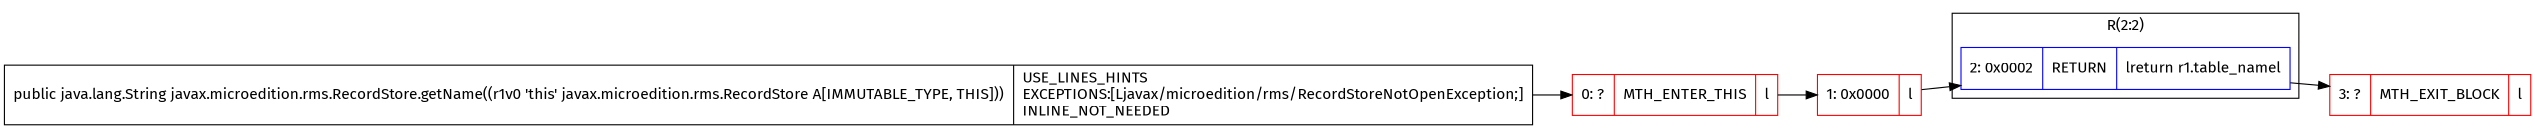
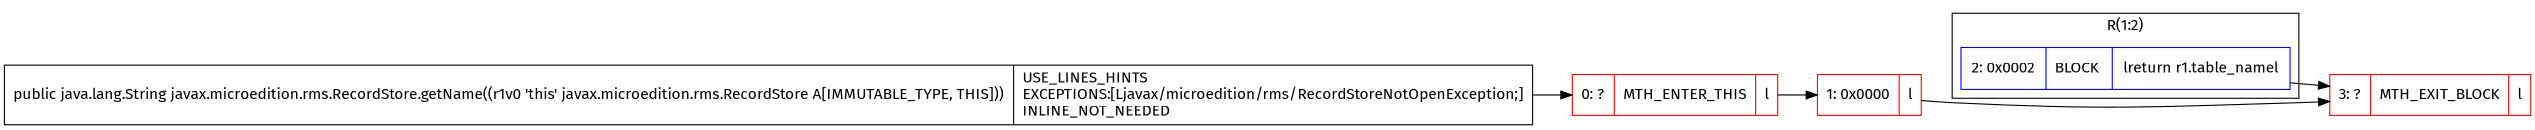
(2126, 26) -> (2126, 26)
(2080, 68) -> (2077, 68)
(1935, 88) -> (2120, 107)
